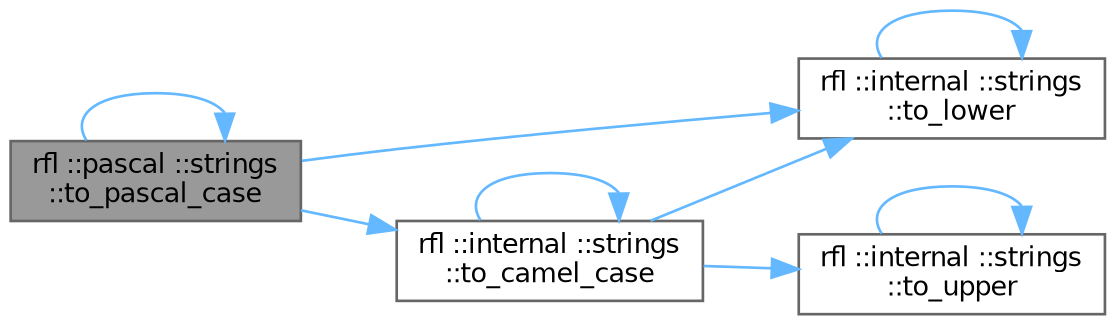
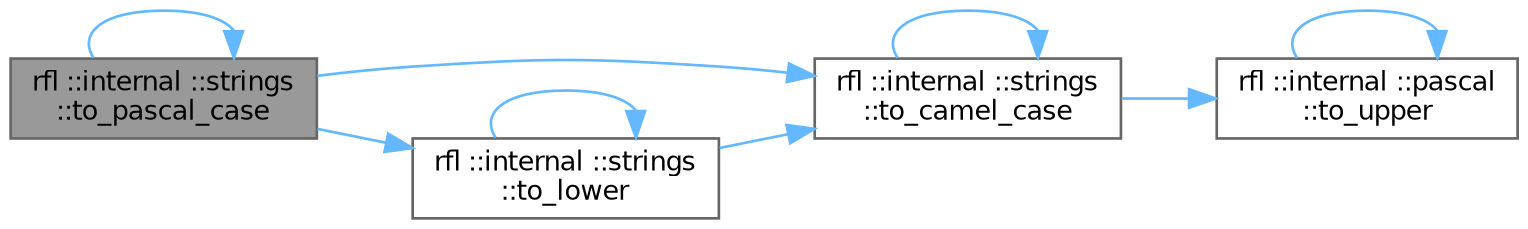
(156, 181) -> (164, 99)
(738, 185) -> (754, 141)
(952, 274) -> (1367, 99)
